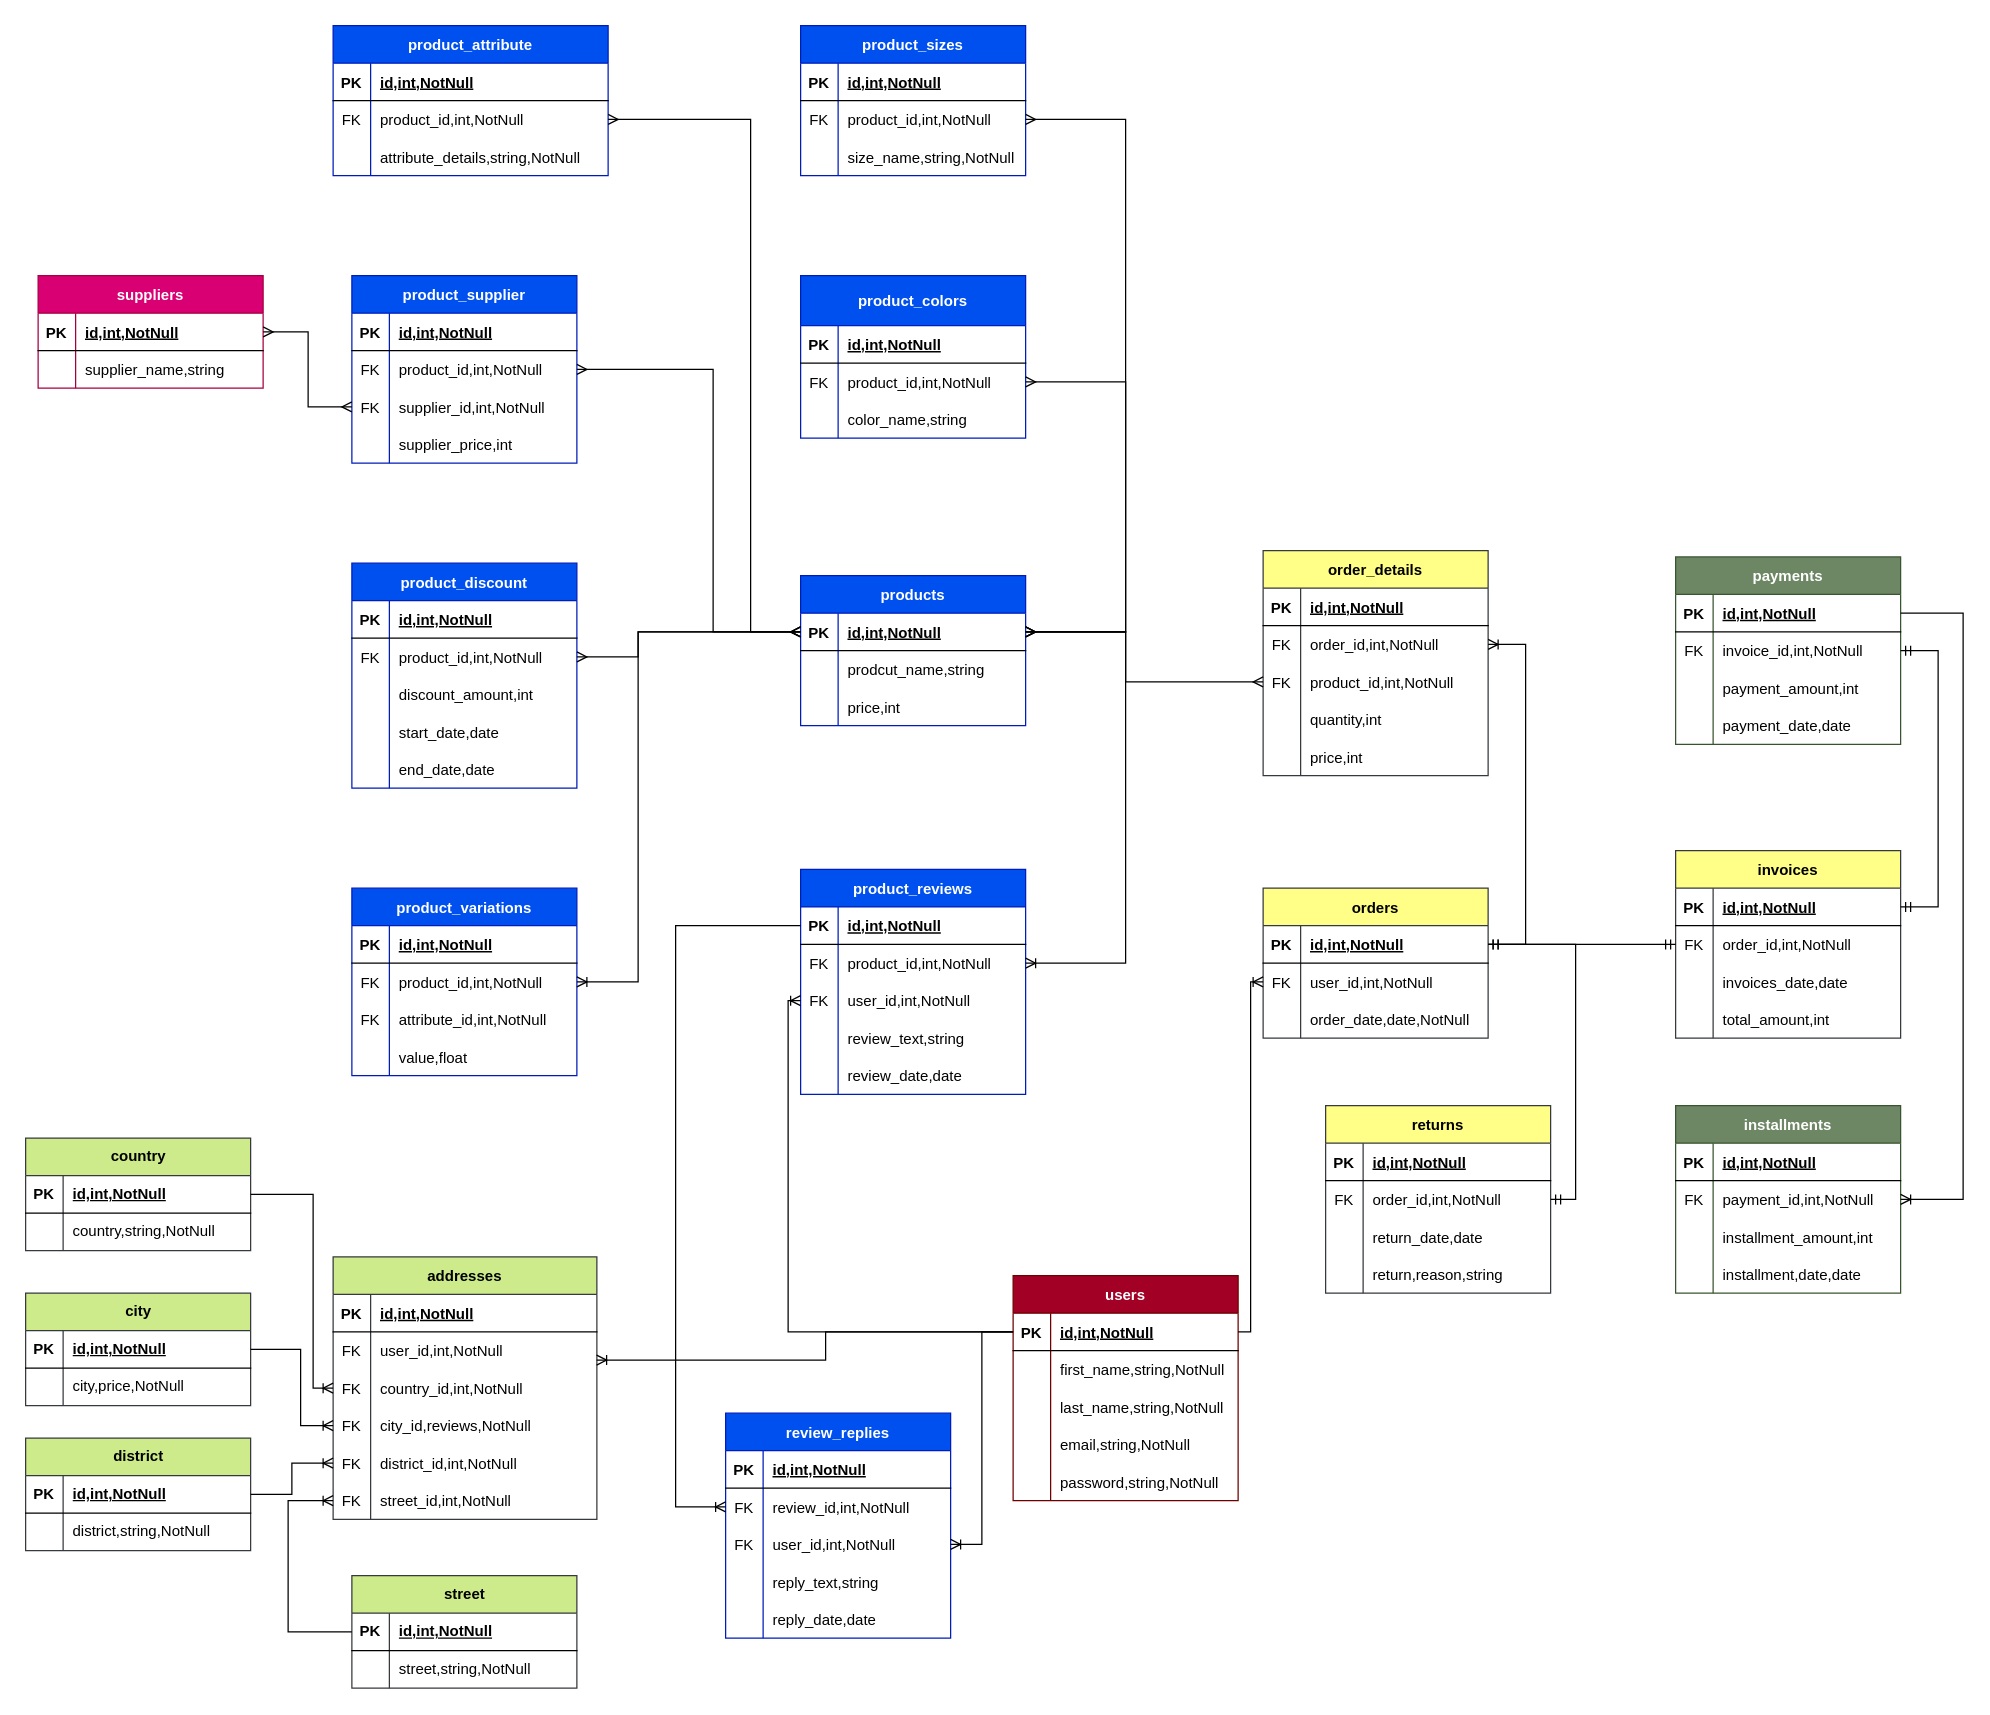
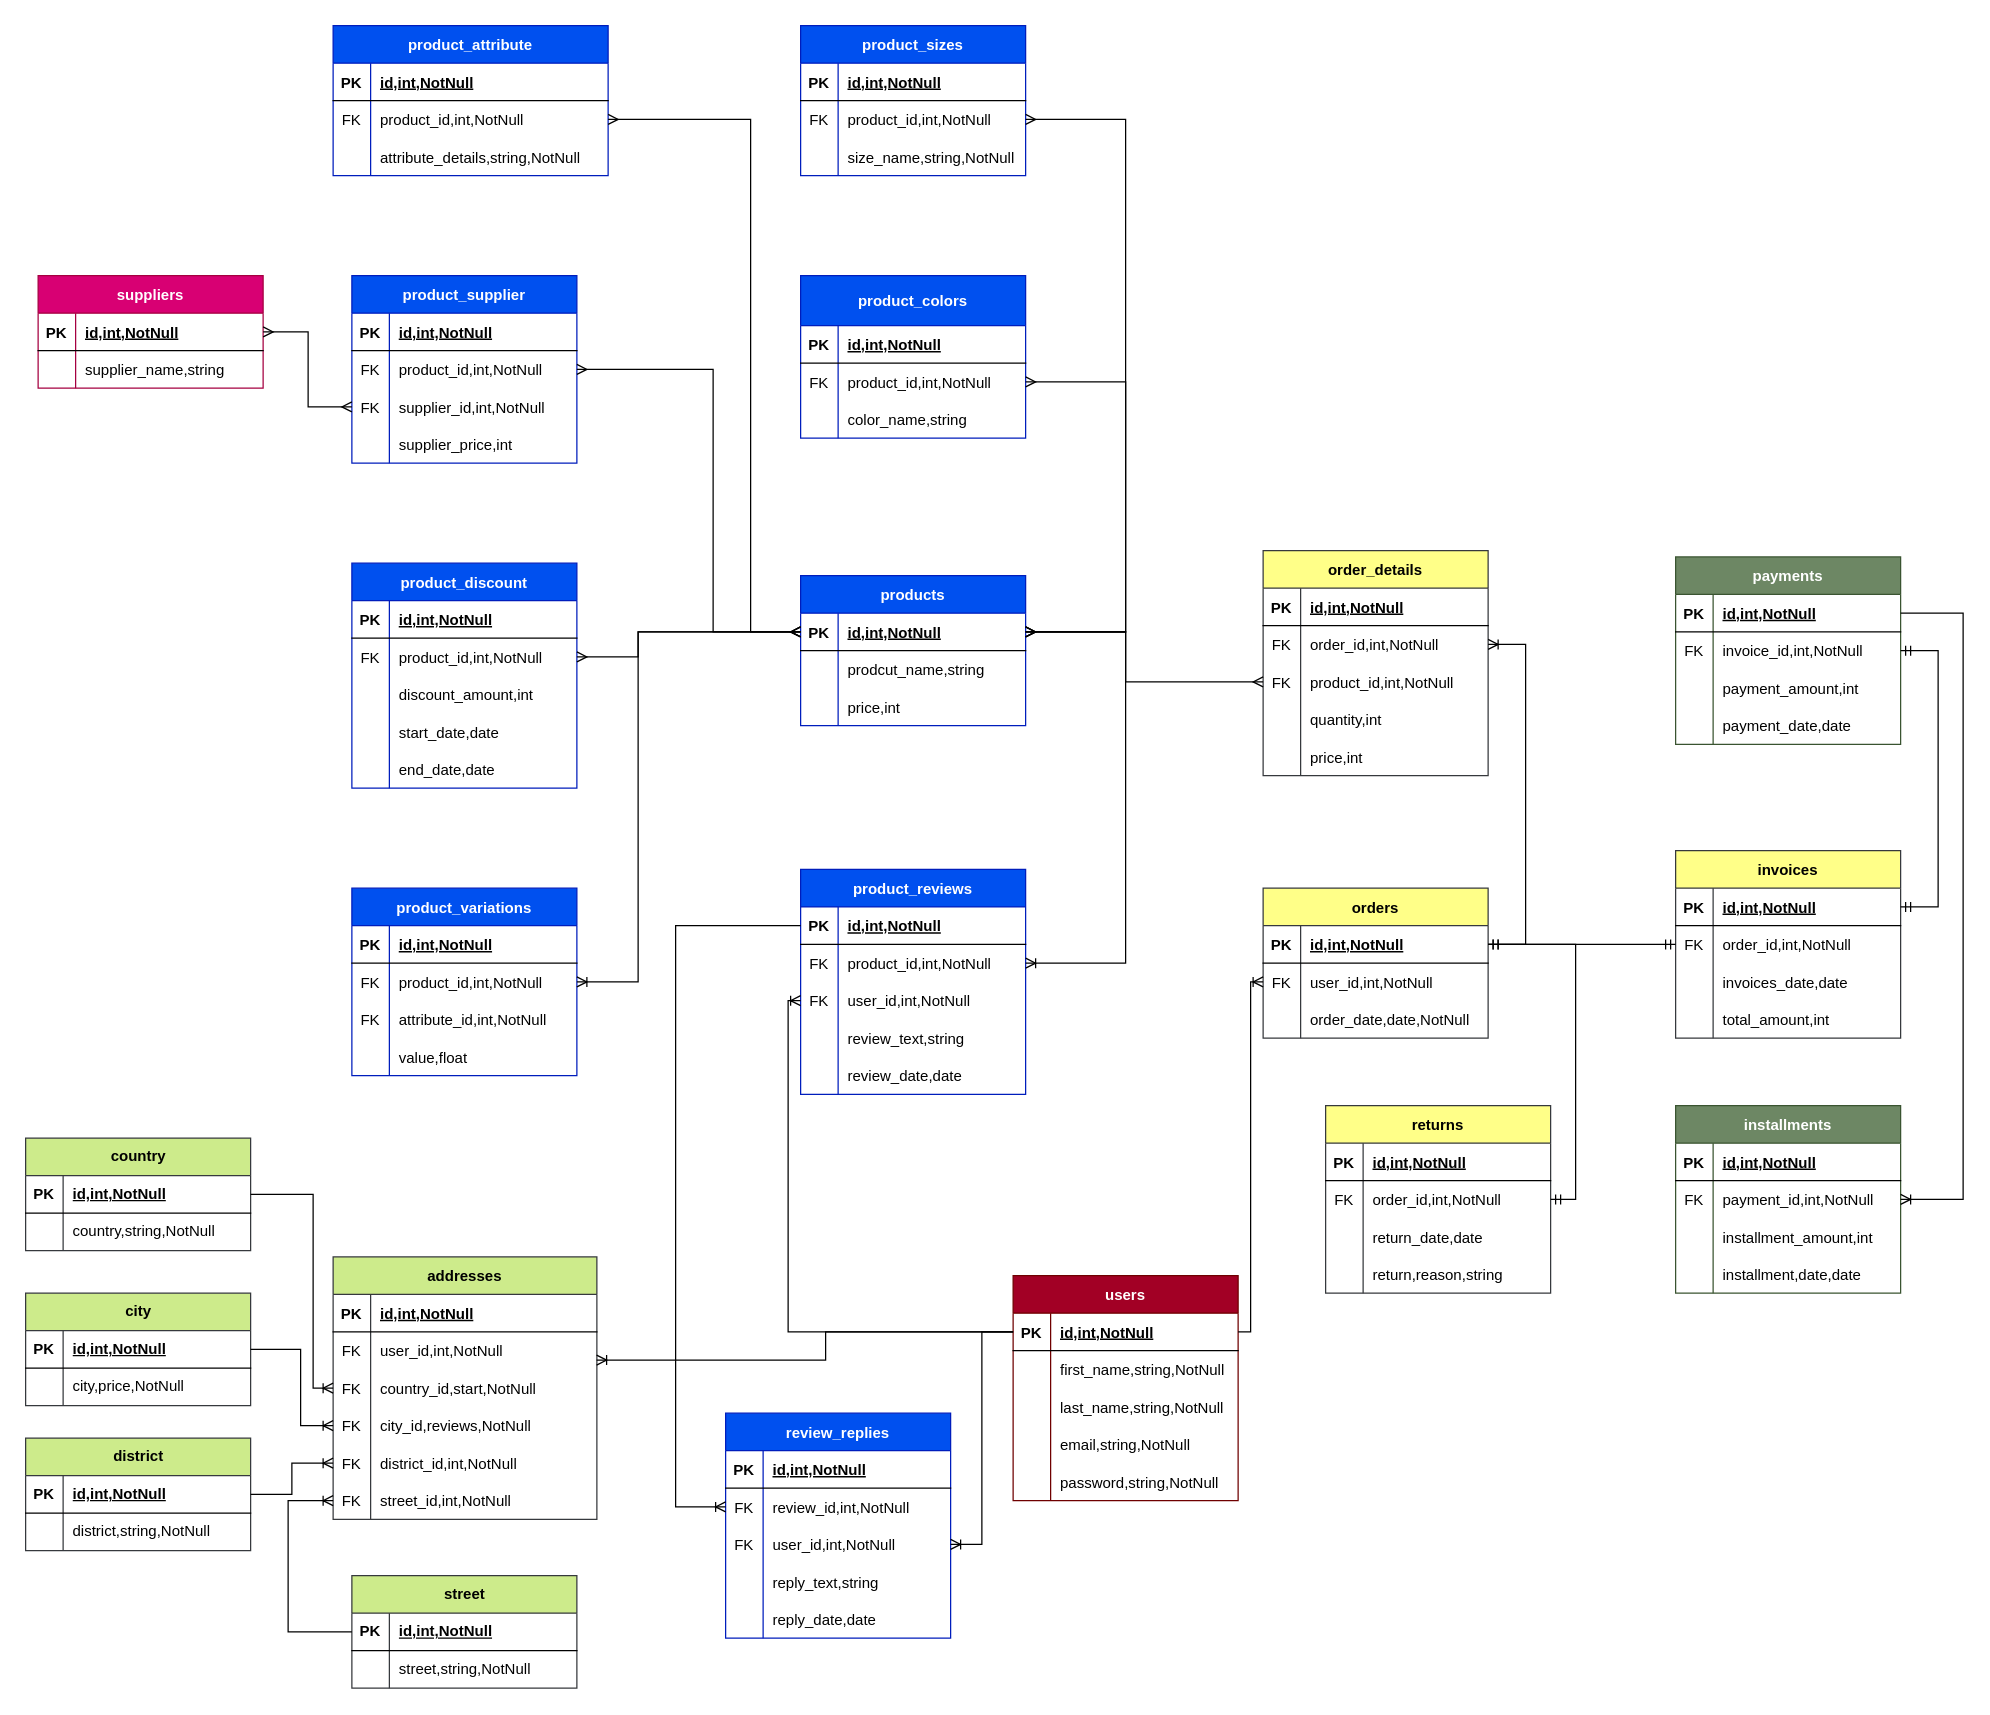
(461, 1389) -> (471, 1389)
